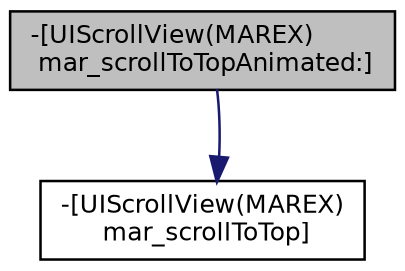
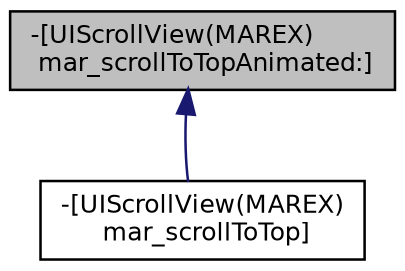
(219, 123) -> (186, 148)
